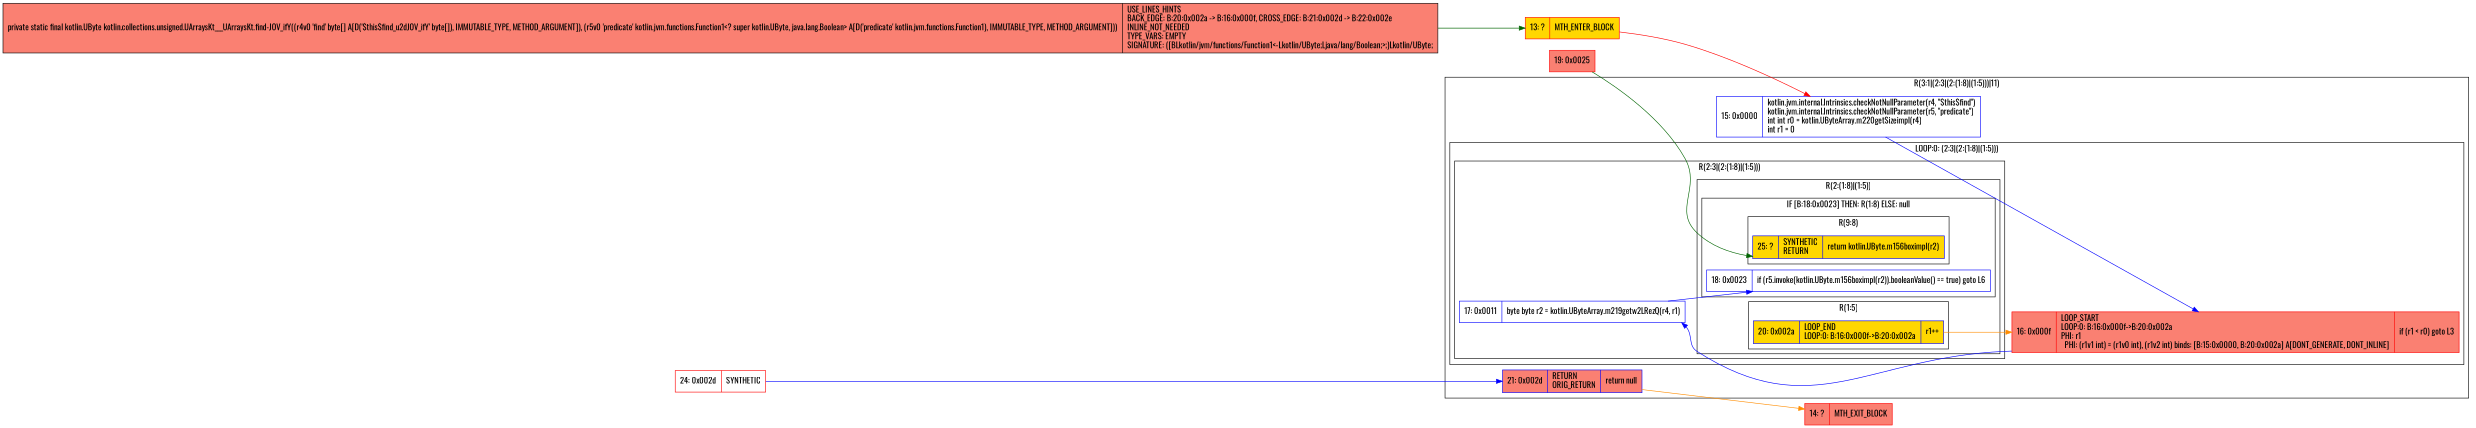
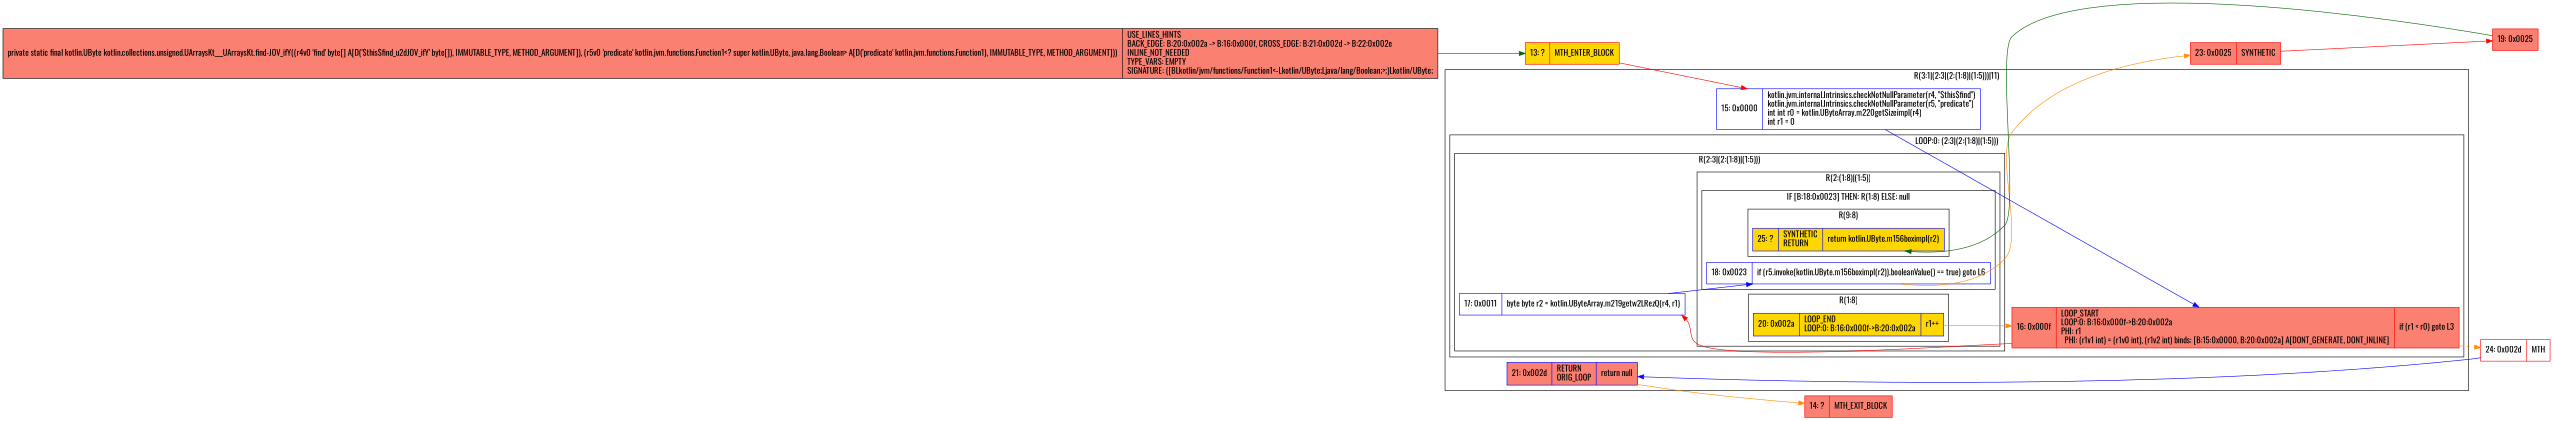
none -> (2236, 53)
(1849, 309) -> (1849, 301)
none -> (2467, 346)
(743, 381) -> (2538, 350)
(1839, 382) -> (1840, 351)
(1574, 386) -> (1574, 378)
